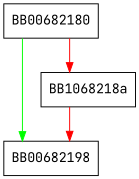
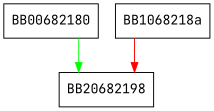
(70, 50) -> none
(51, 158) -> (106, 90)
